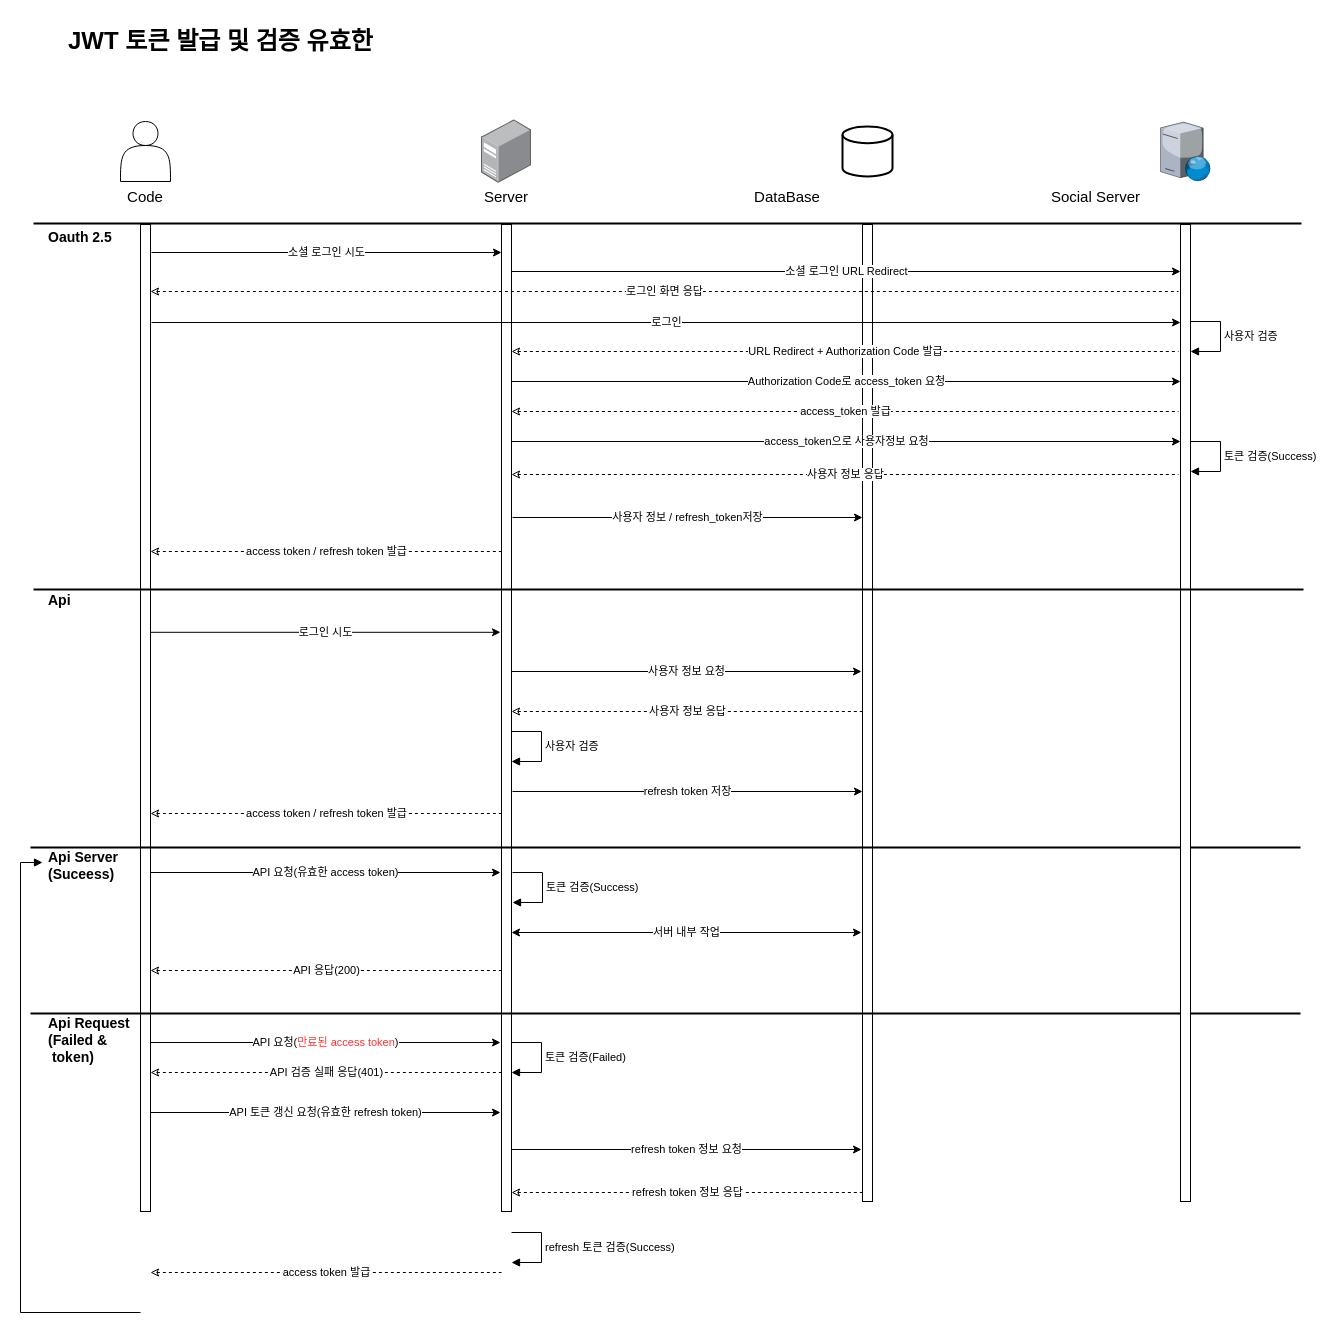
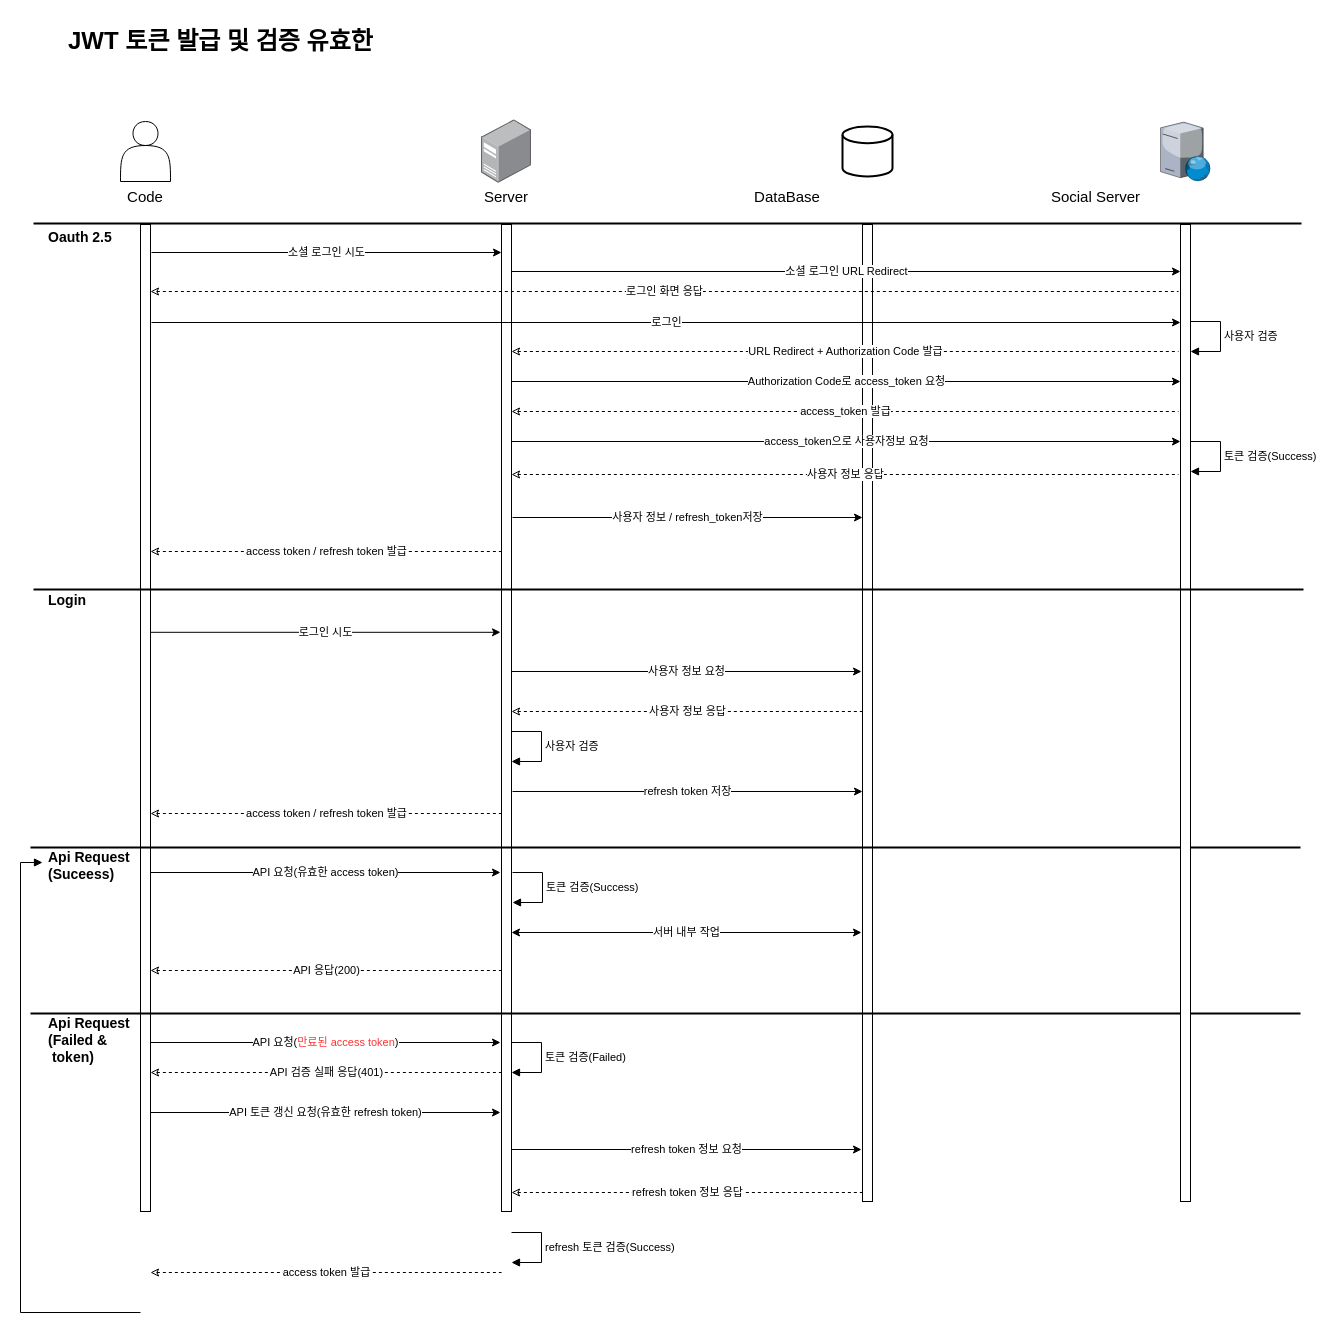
(58, 601) -> (66, 601)
(84, 866) -> (88, 866)
